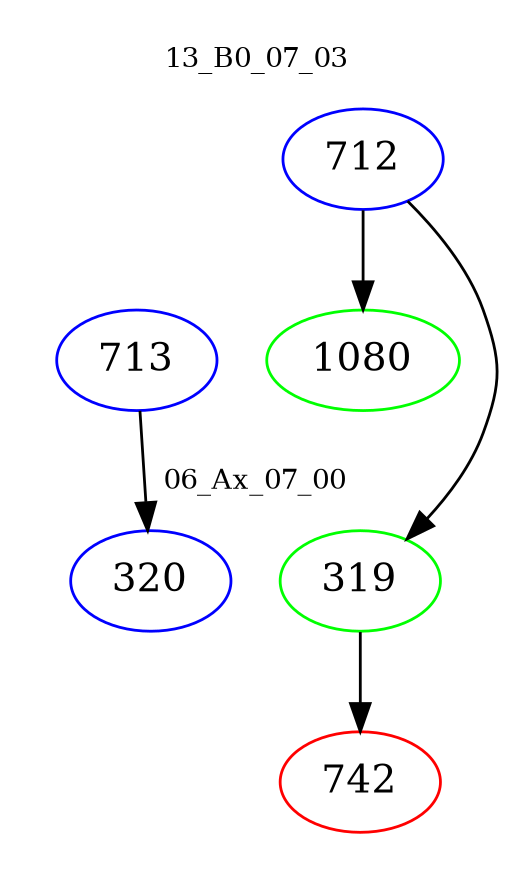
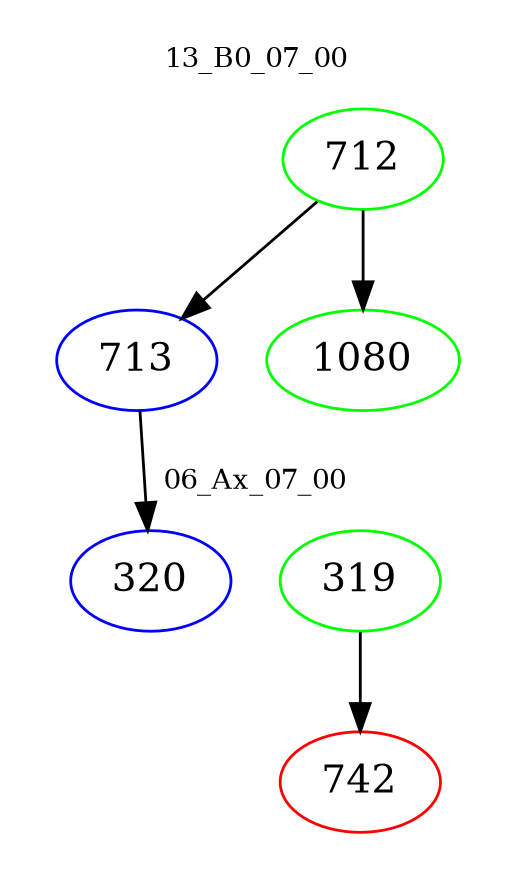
(257, 60) -> (257, 60)
(363, 159) -> (363, 159)
(496, 356) -> (260, 251)
